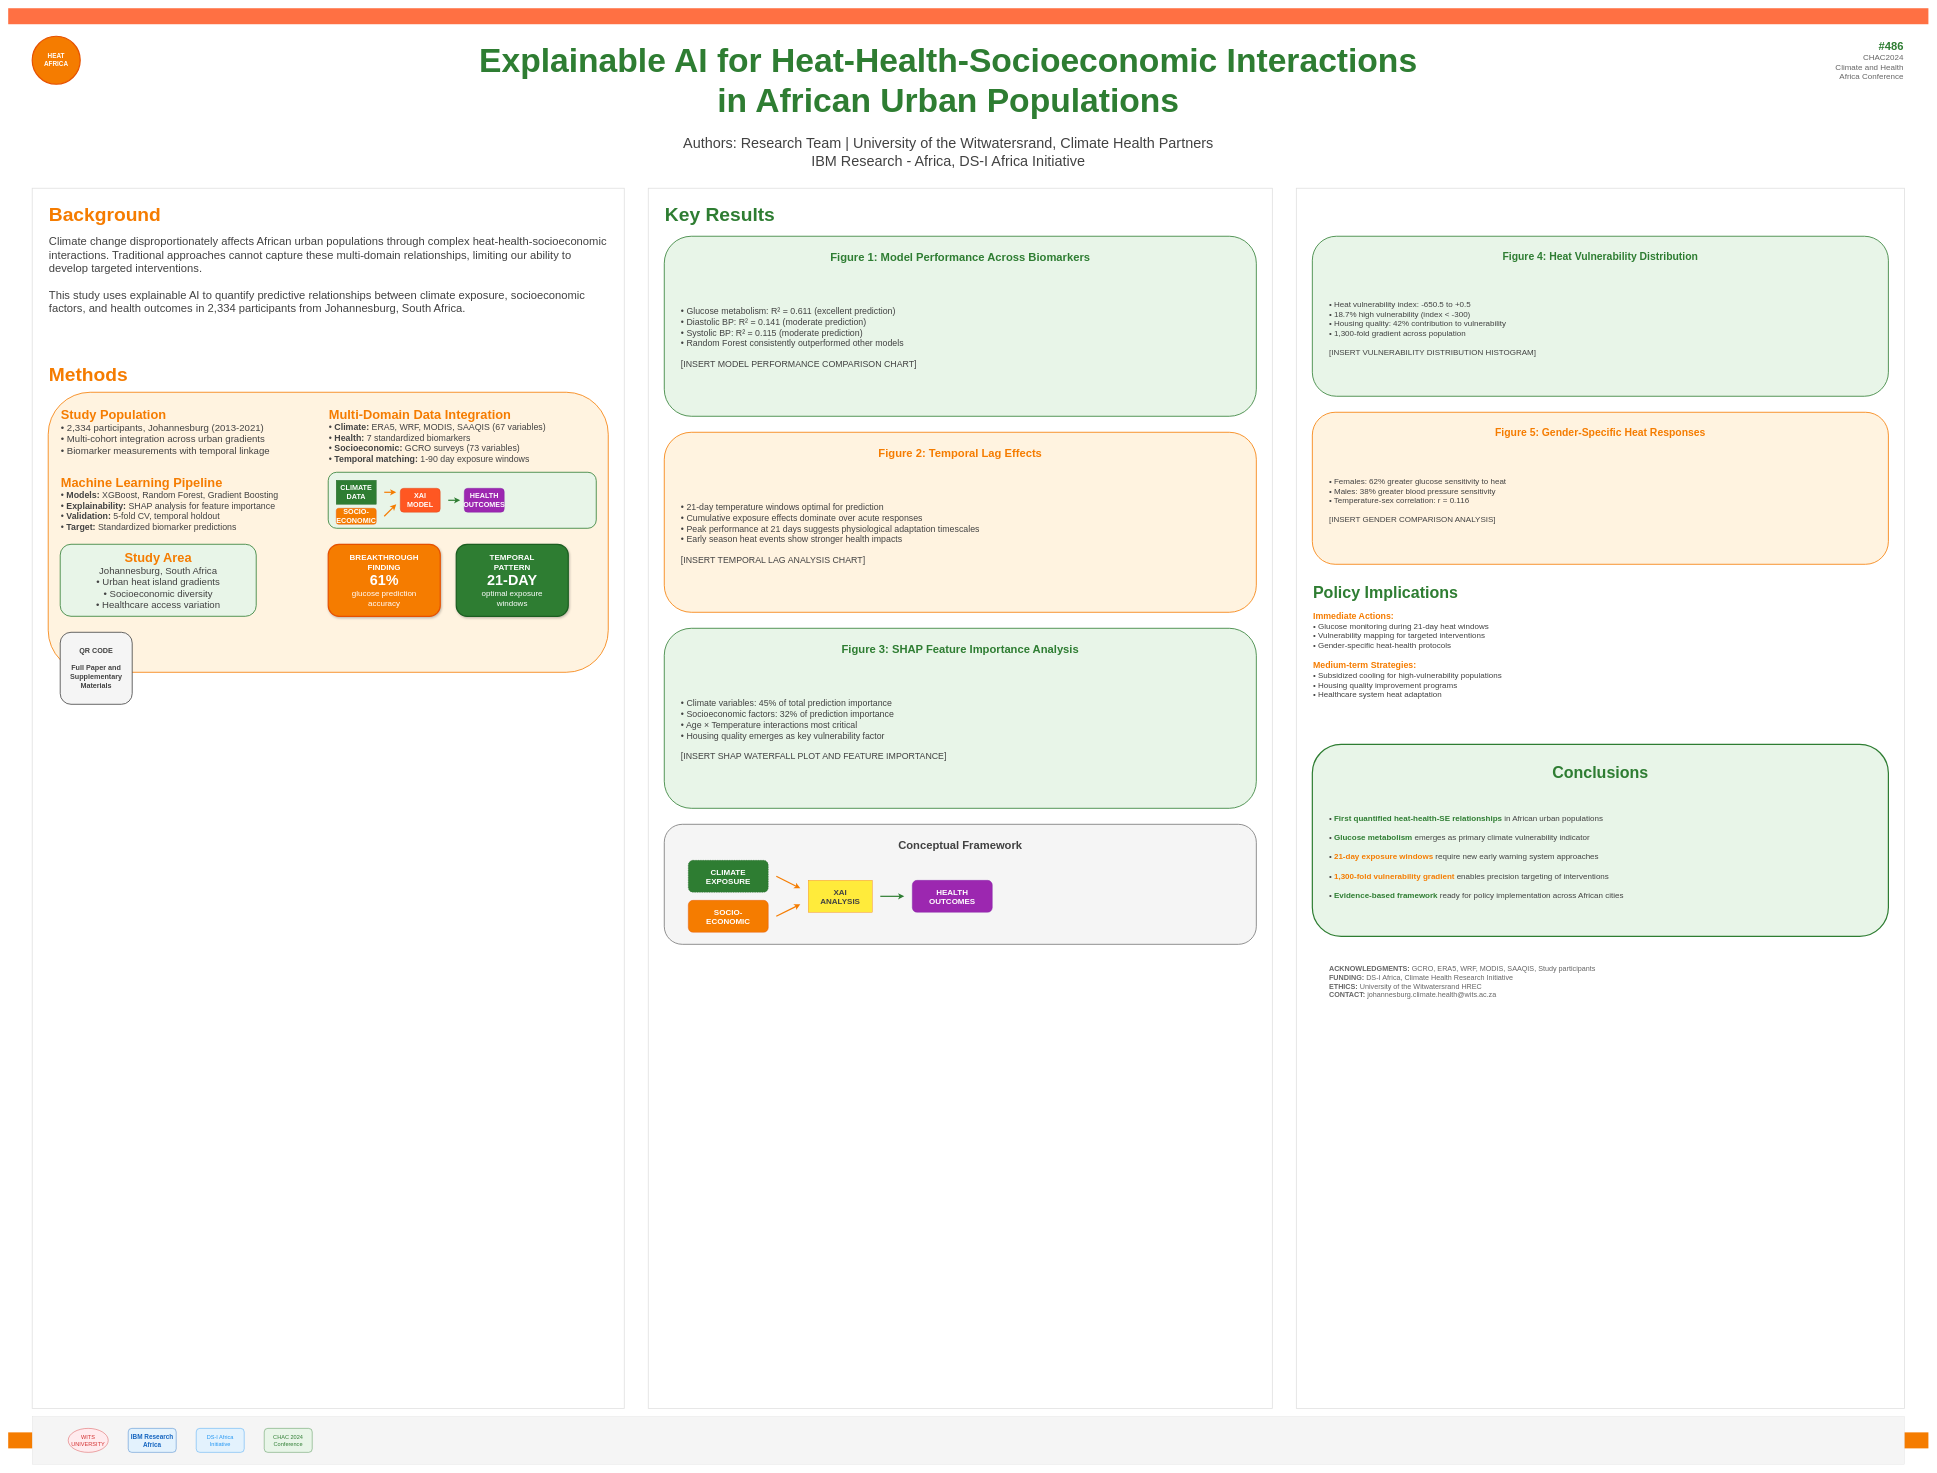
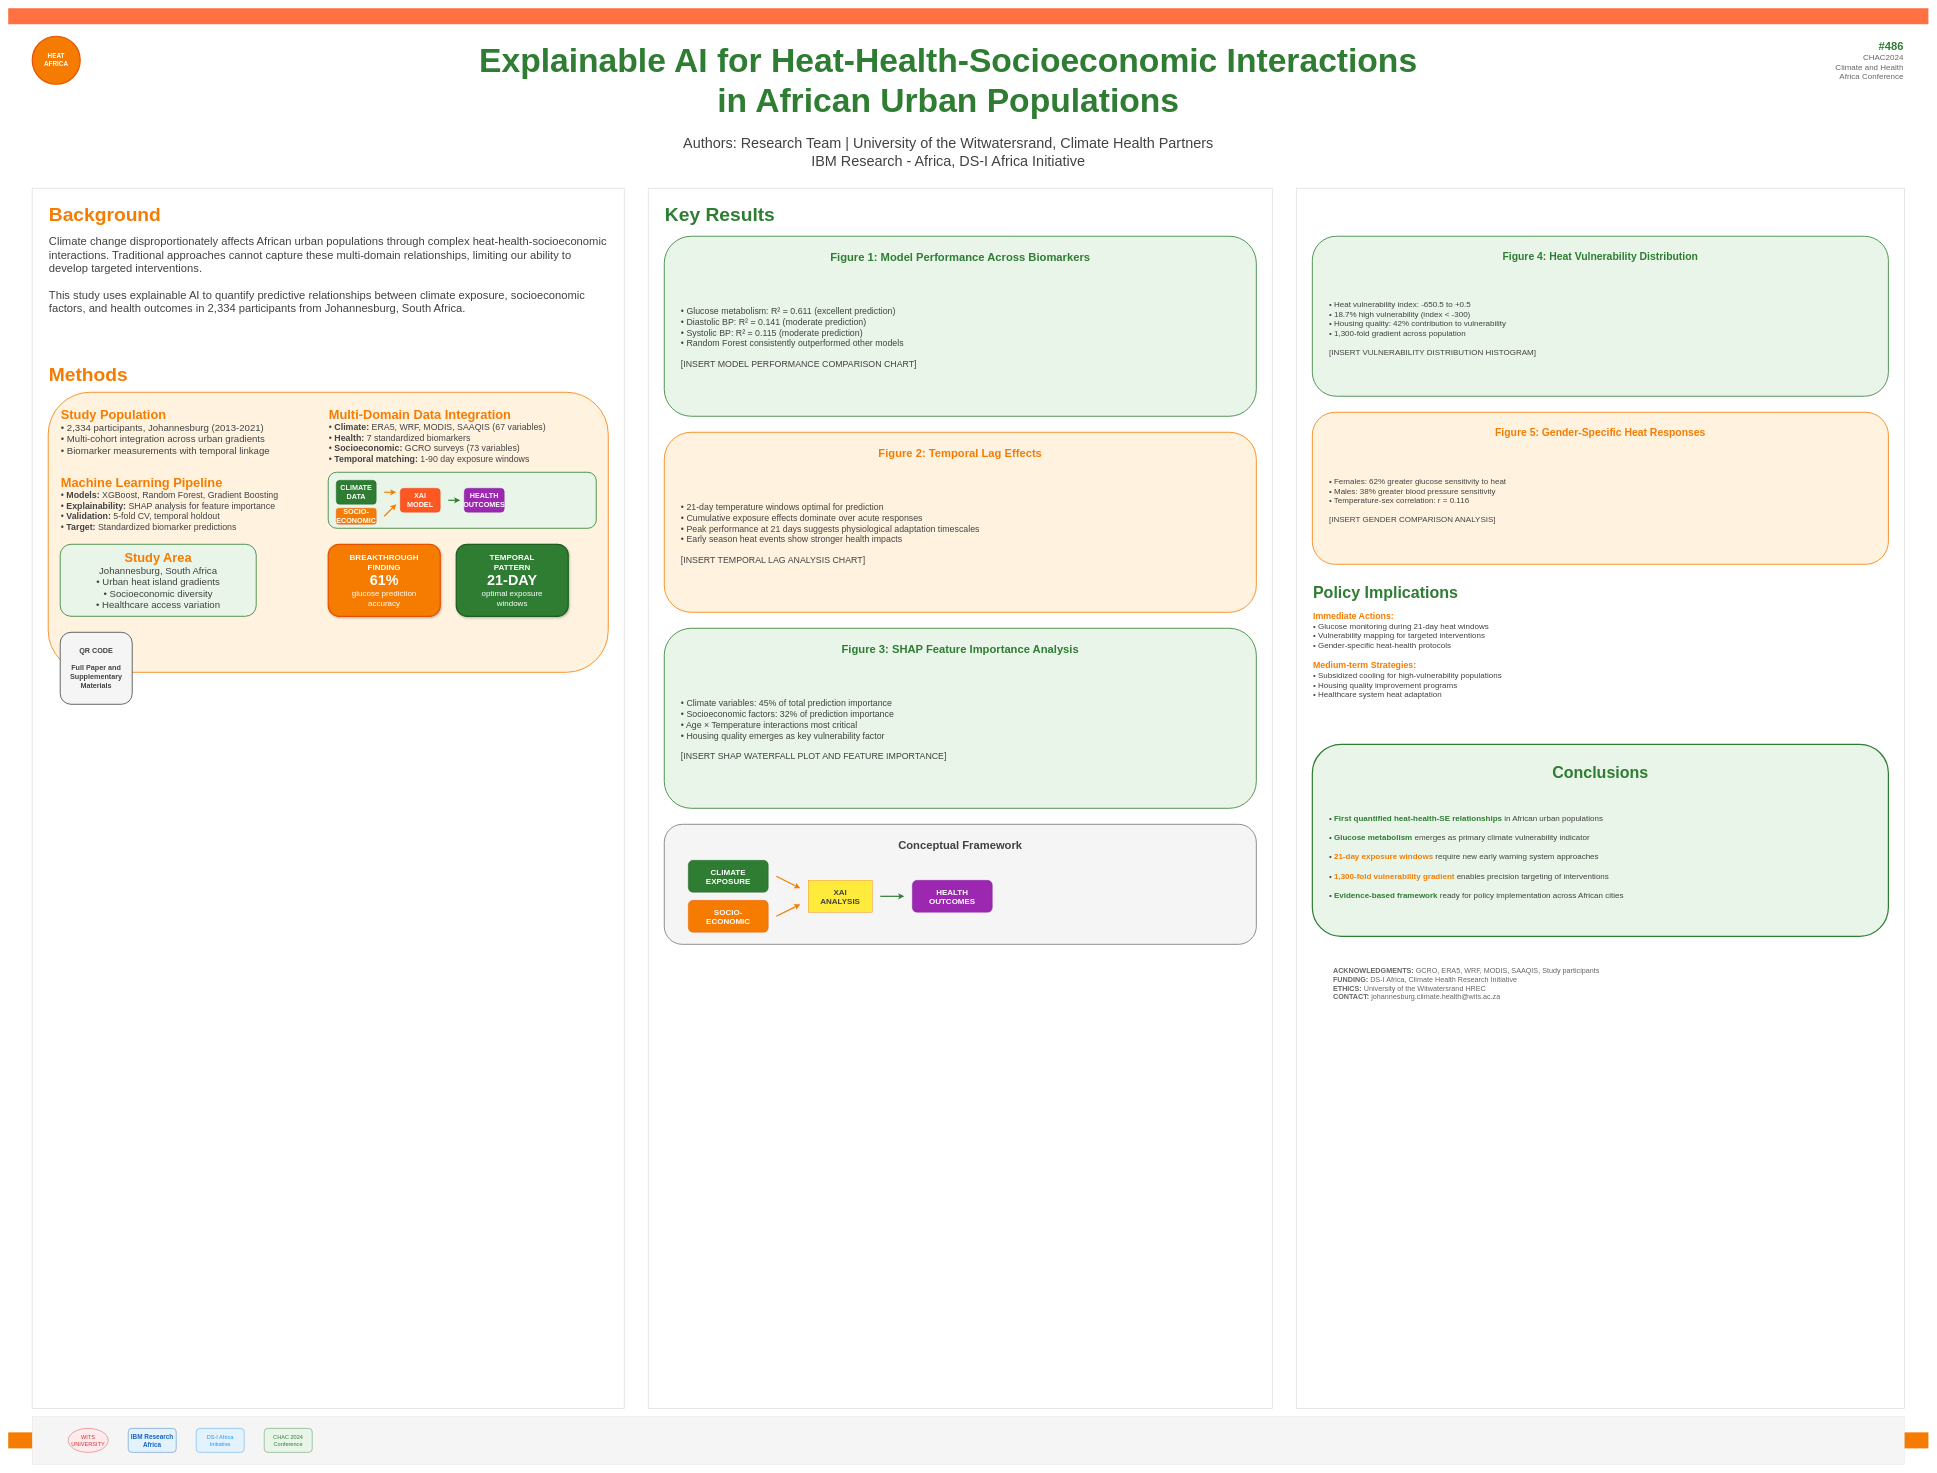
(356, 492) -> (356, 492)
(728, 876) -> (728, 876)
(1600, 976) -> (1604, 978)
